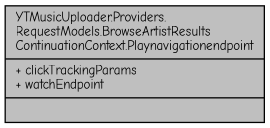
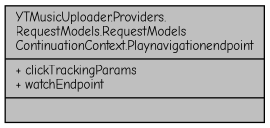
(113, 32) -> (102, 32)
